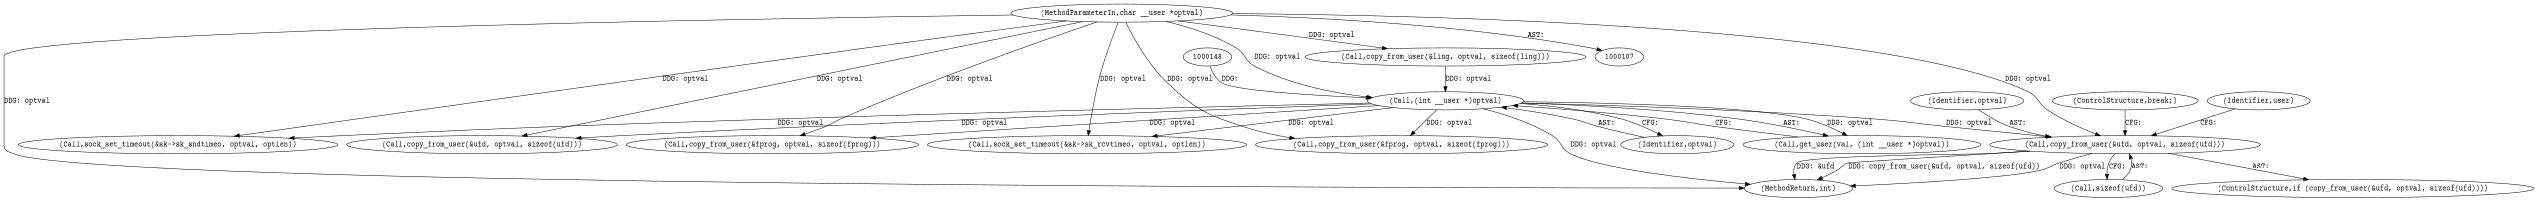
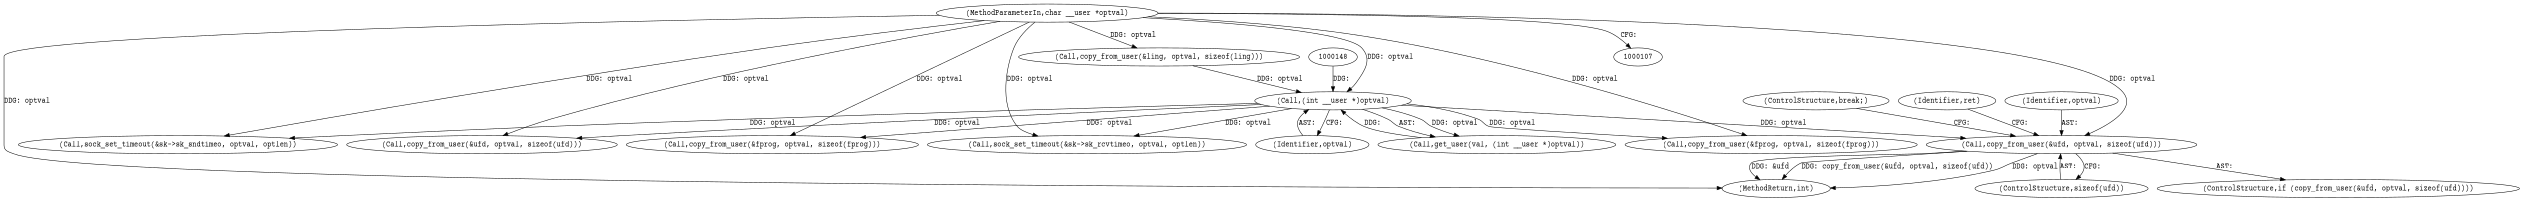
(1538, 35) -> (1631, 35)
(2259, 101) -> (1947, 101)
(1726, 123) -> (1375, 123)
(1607, 165) -> none
(2108, 189) -> (2062, 189)
